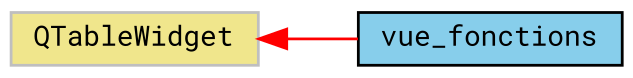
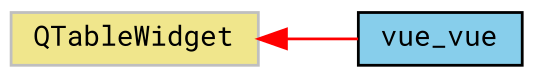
(490, 39) -> (440, 39)
